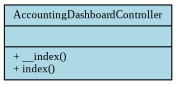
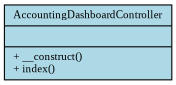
(40, 57) -> (48, 57)
